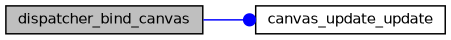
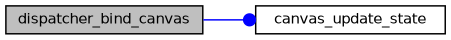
(350, 20) -> (350, 20)
